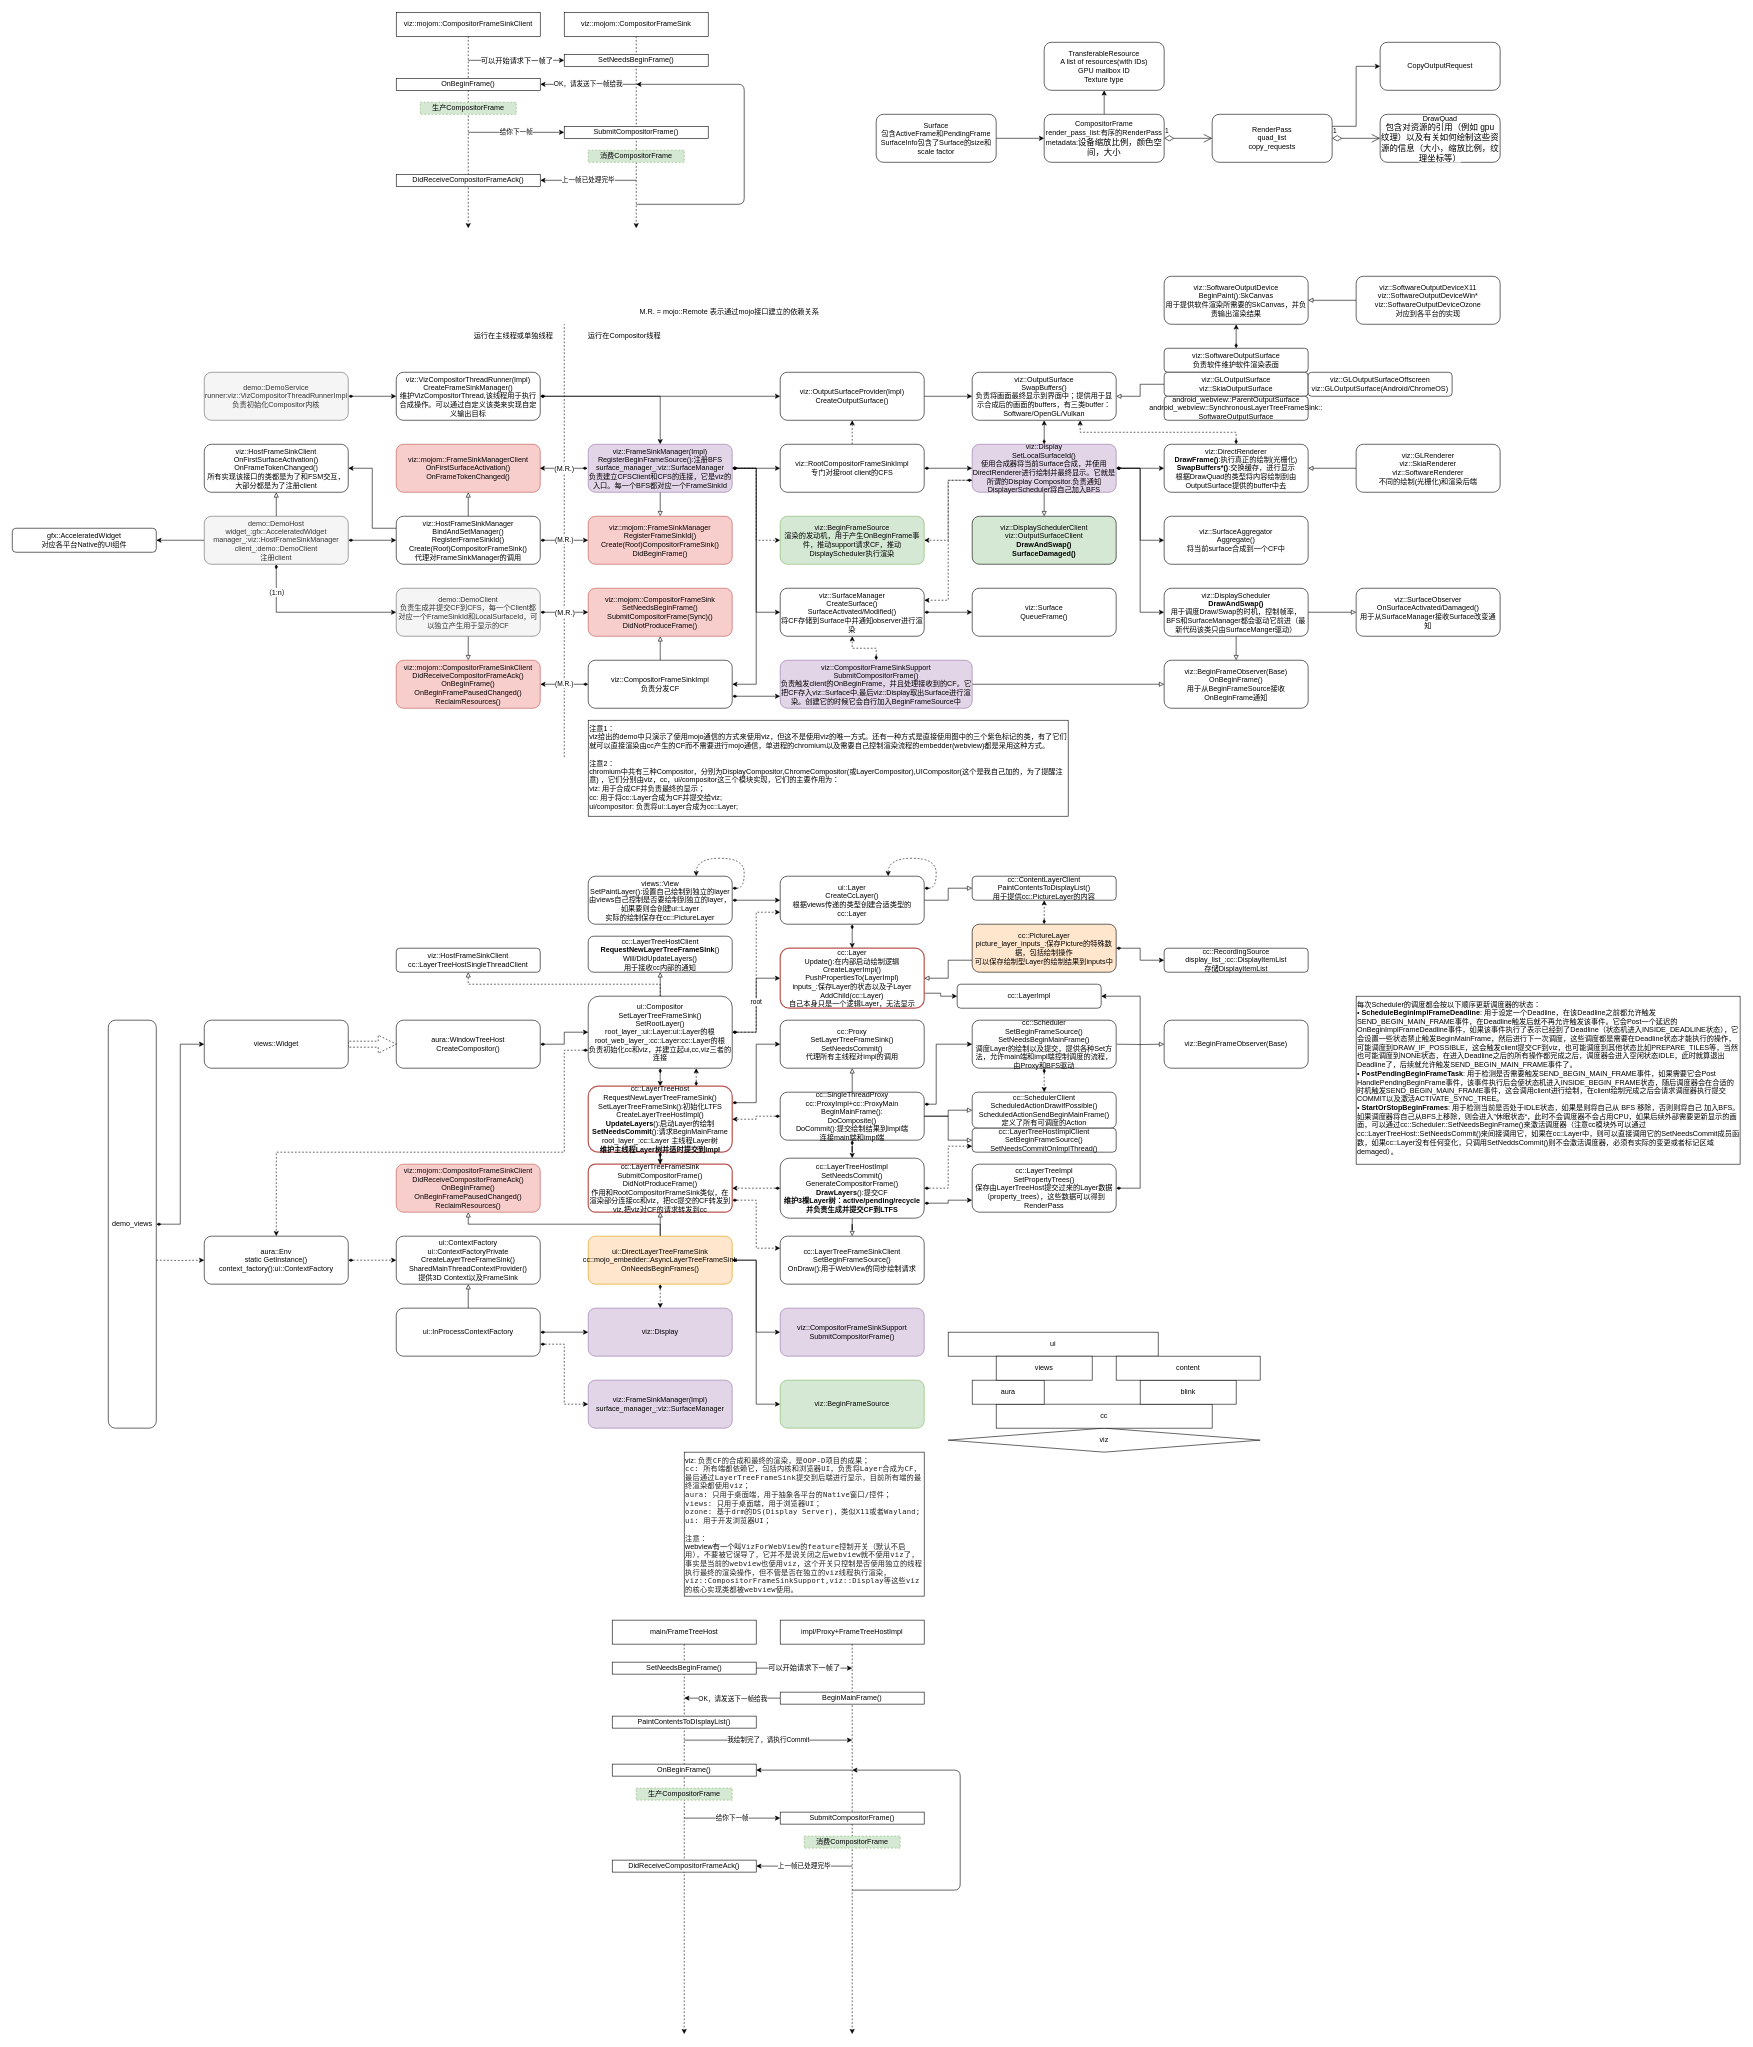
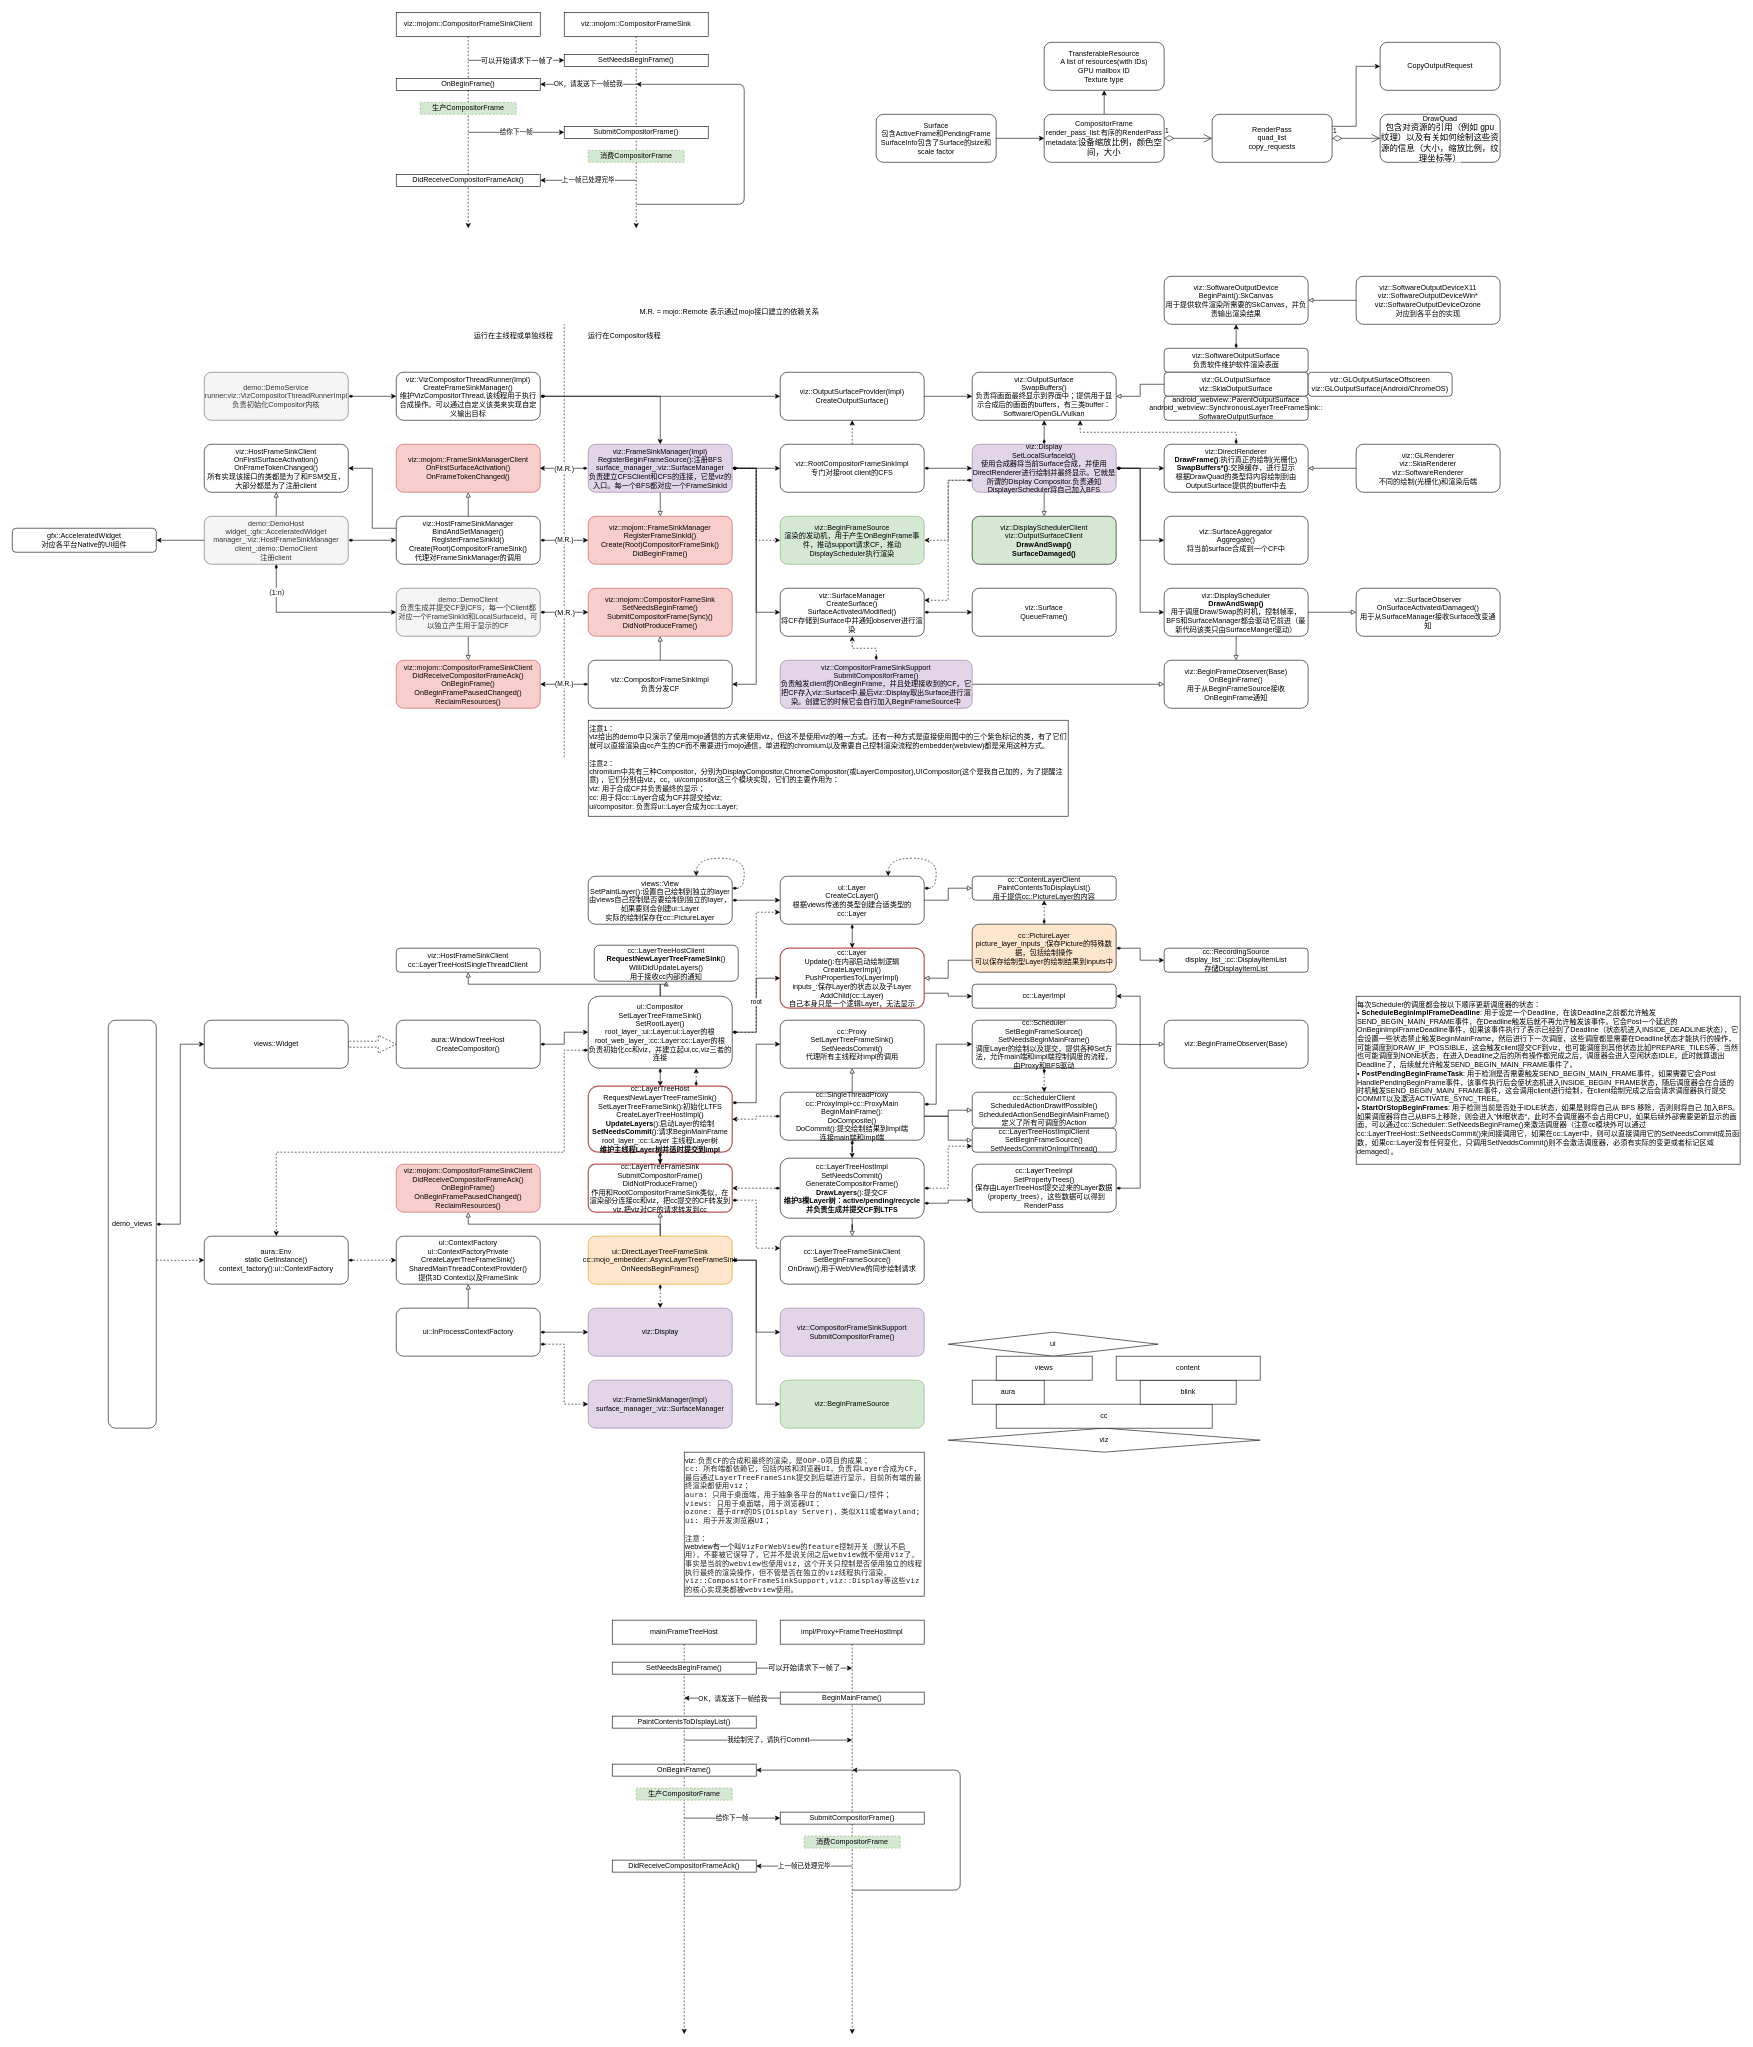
(774, 696) -> none
(660, 954) -> (666, 963)
(560, 984) -> (560, 984)
(1029, 996) -> (1044, 996)
(1053, 1344) -> (1053, 1344)
